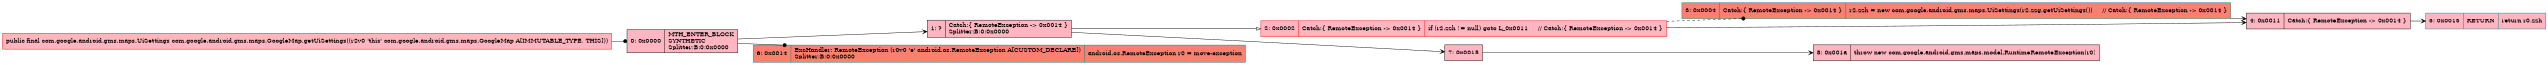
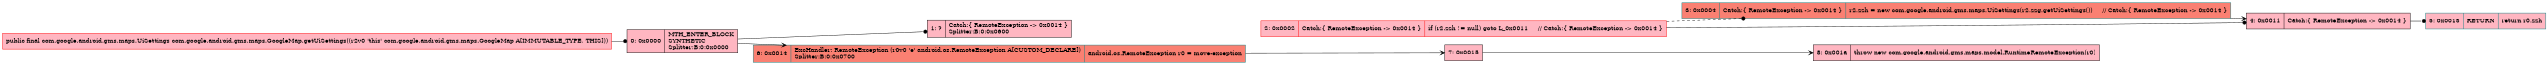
(2416, 21) -> (2416, 21)
(1955, 26) -> (1955, 26)
(1164, 29) -> none
(979, 32) -> (979, 32)
(830, 35) -> (830, 35)
(1256, 42) -> (1343, 53)
(760, 44) -> (760, 44)
(825, 57) -> (825, 57)
